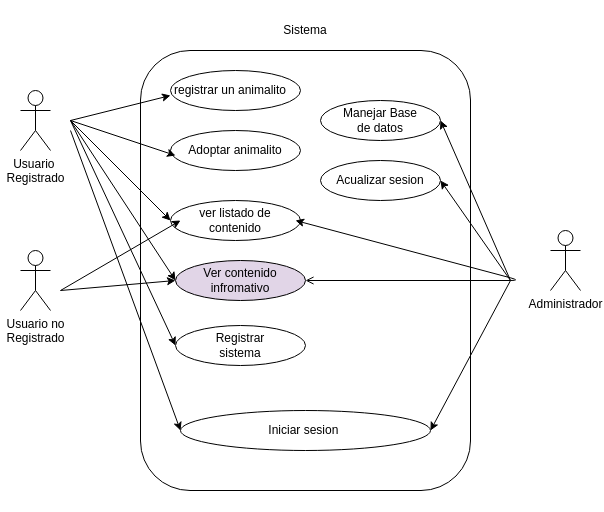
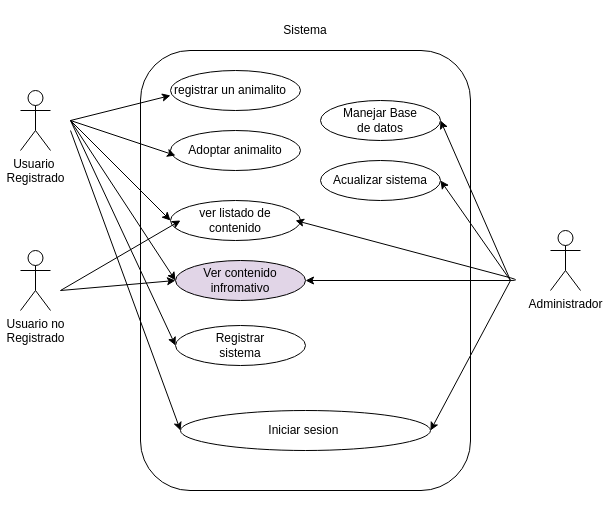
(381, 181) -> (381, 181)
(311, 281) -> (313, 281)
